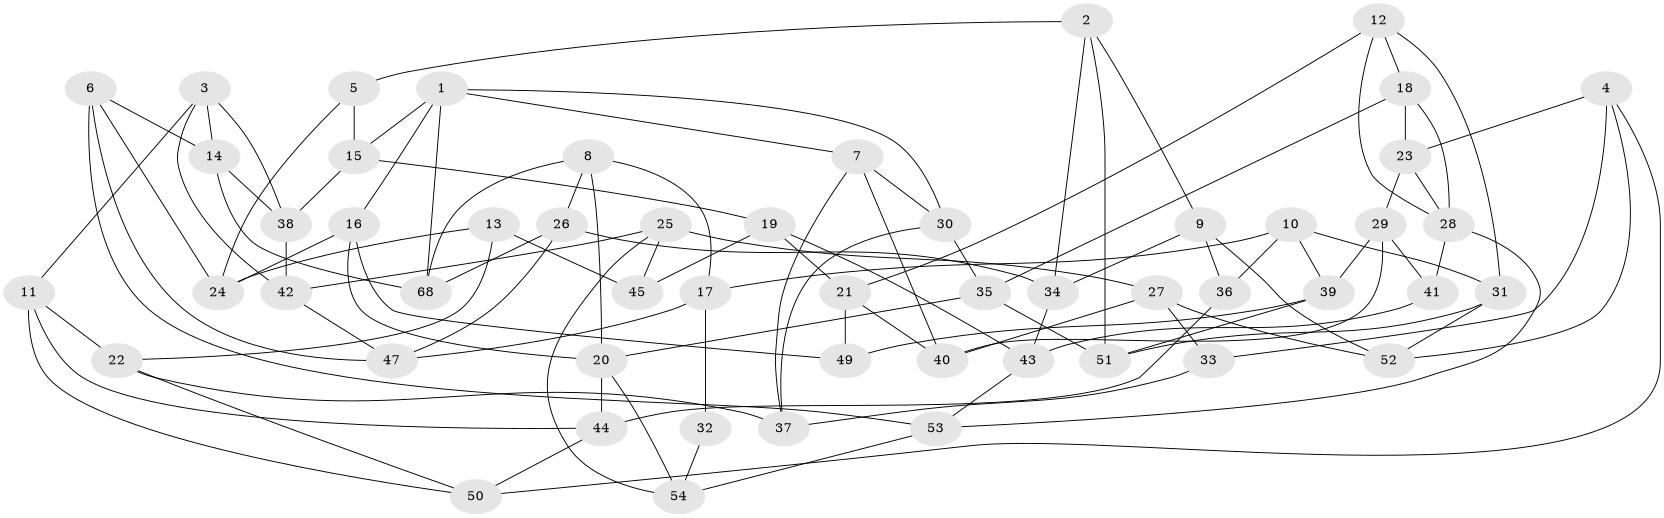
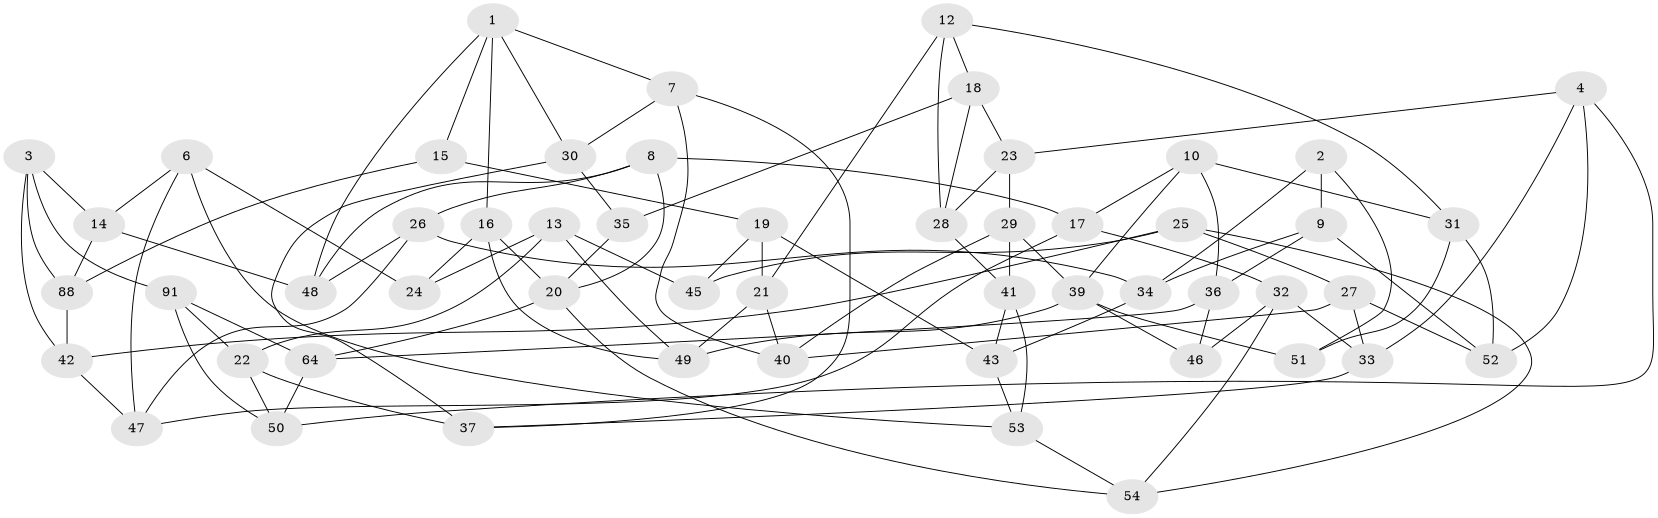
(354, 89) -> none
(286, 225) -> (67, 293)
(29, 293) -> (171, 293)
(426, 293) -> (311, 293)
none -> (615, 296)
(1035, 321) -> none
none -> (1325, 327)
none -> (1196, 361)
(1318, 398) -> (1027, 360)
(602, 429) -> (311, 361)
